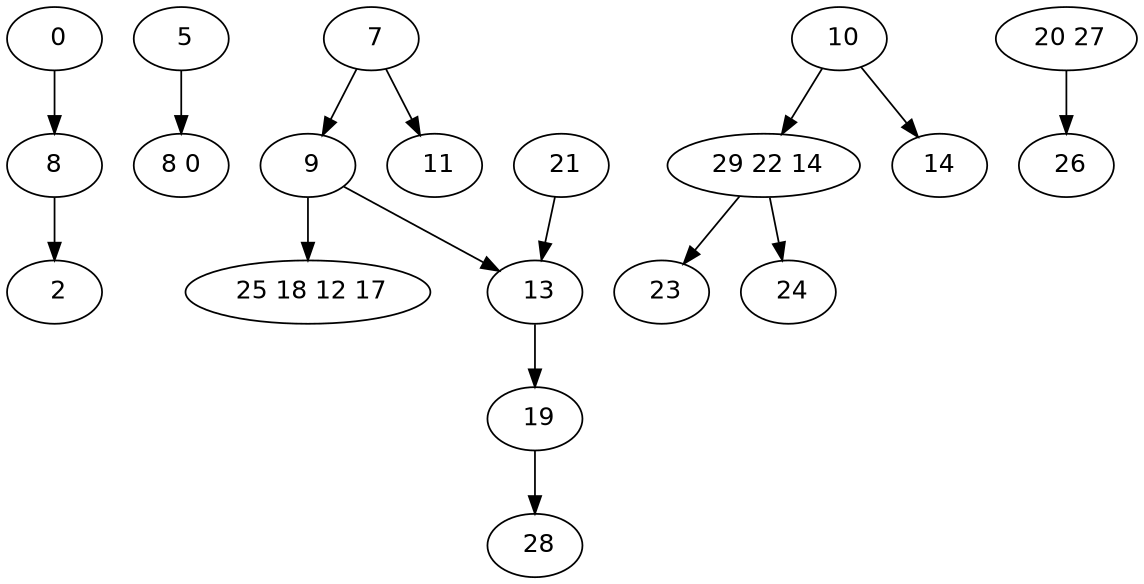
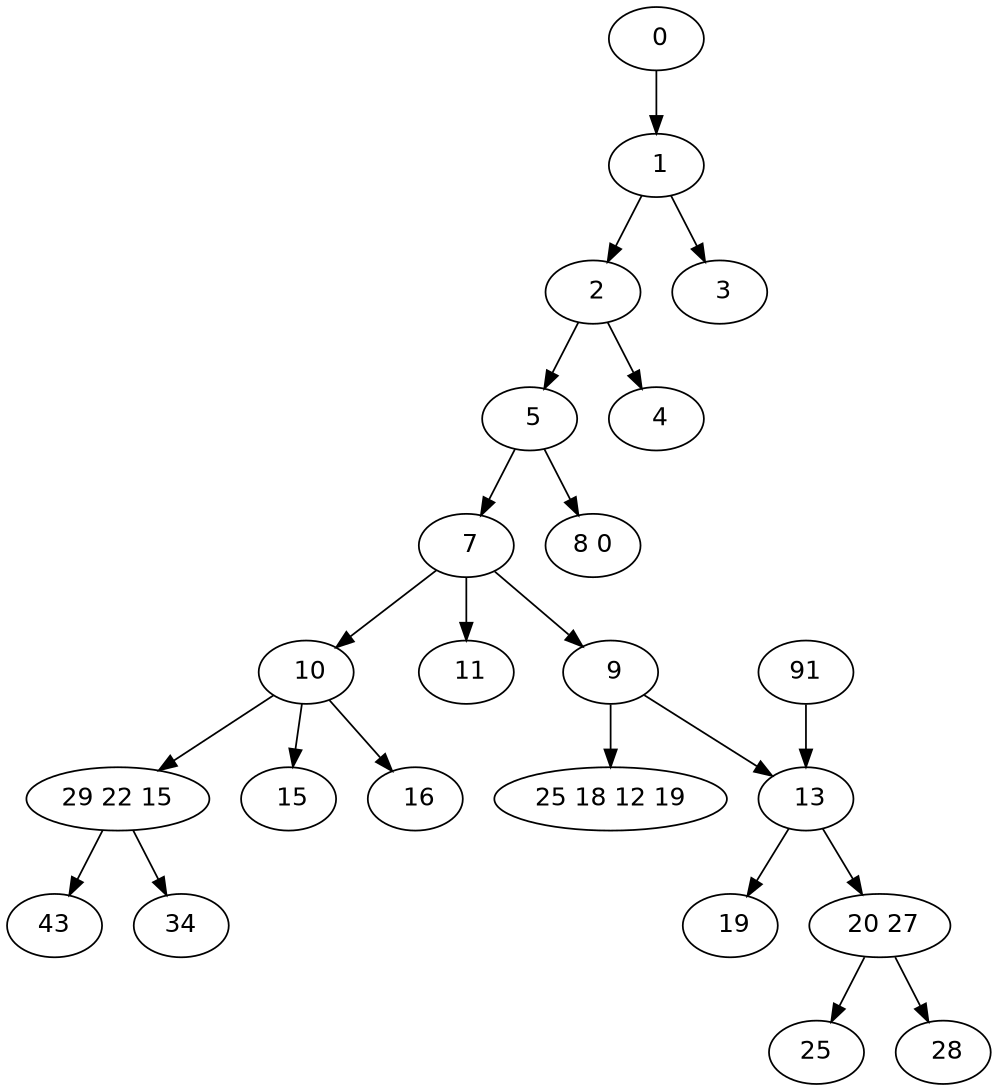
(55, 165) -> (656, 165)
(561, 165) -> (806, 672)
(764, 165) -> (118, 799)
(940, 165) -> (415, 799)
(1066, 165) -> (817, 1052)
(308, 292) -> (611, 799)
(662, 292) -> (55, 926)
none -> (720, 292)
(788, 292) -> (181, 926)
none -> (565, 348)
none -> (656, 419)
none -> (502, 474)
(535, 474) -> (908, 981)
none -> (393, 603)
none -> (289, 799)
none -> (838, 854)
